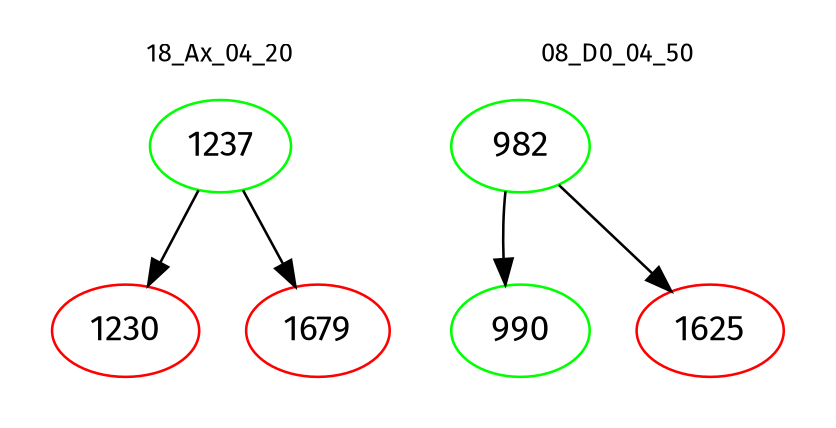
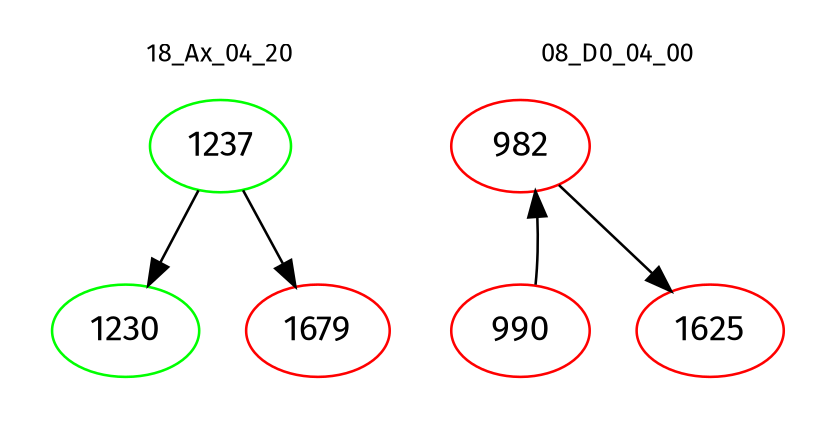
(618, 55) -> (618, 55)
(520, 146) -> (520, 146)
(503, 225) -> (538, 251)
(126, 331) -> (126, 331)
(520, 331) -> (520, 331)
